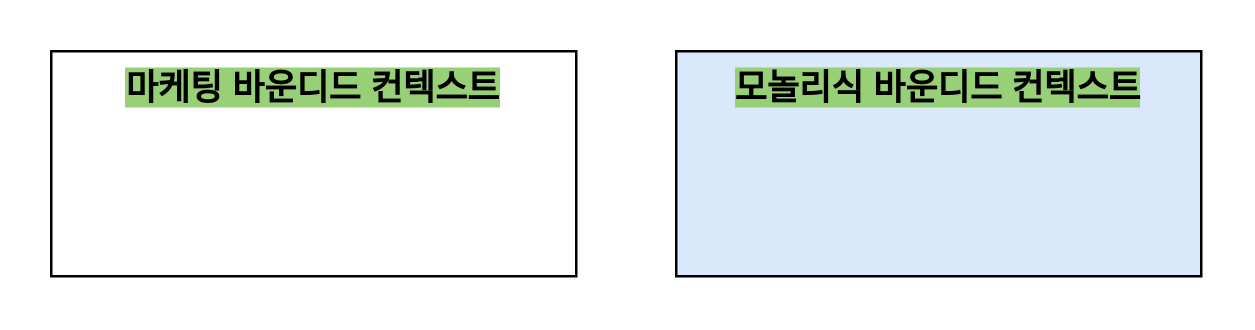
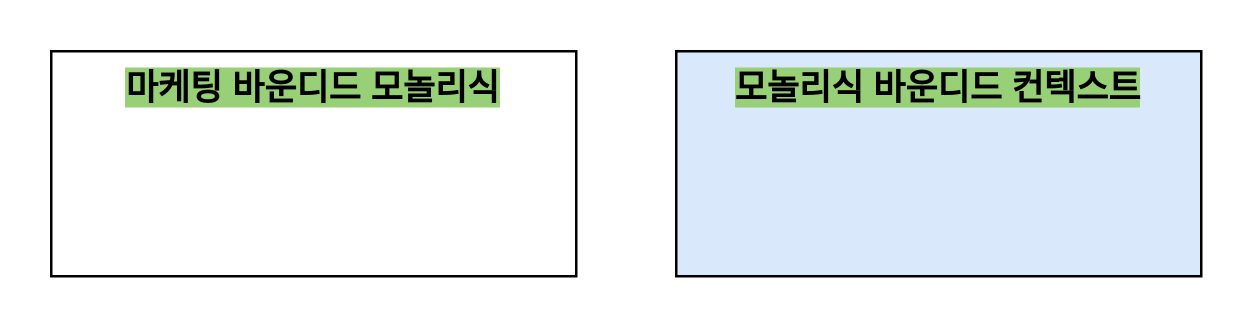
(314, 90) -> (314, 90)
